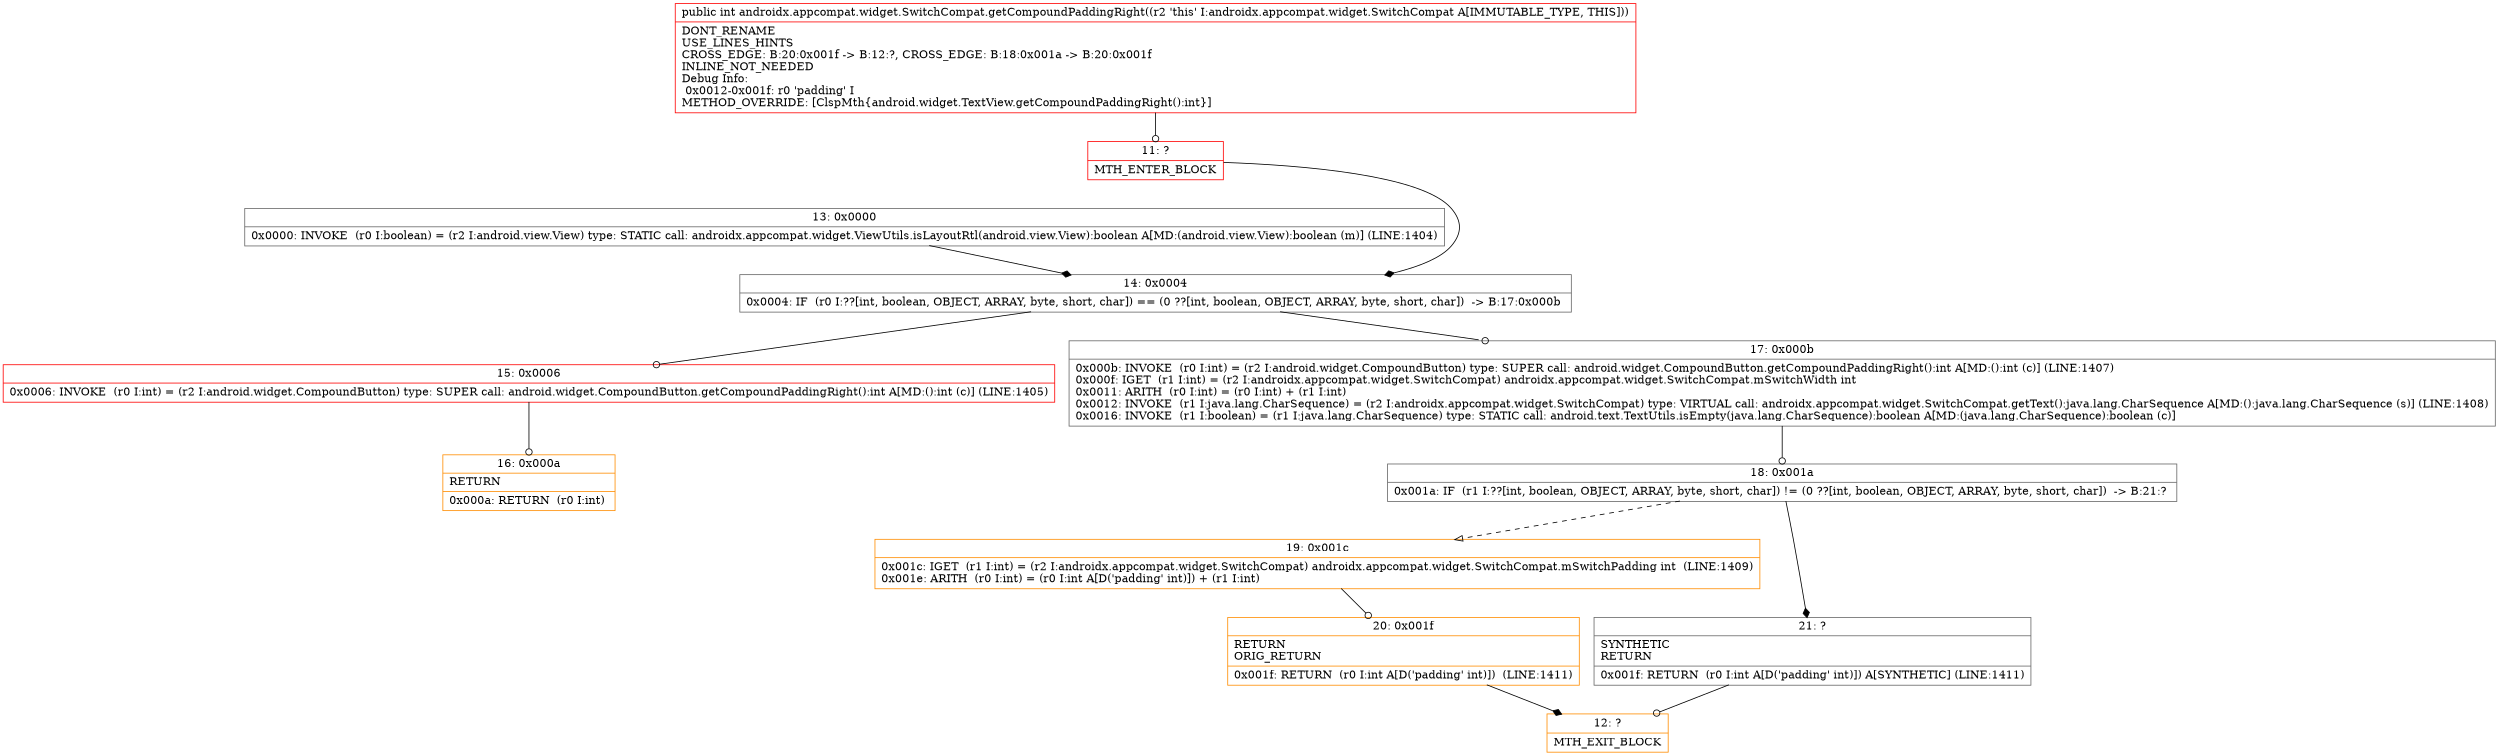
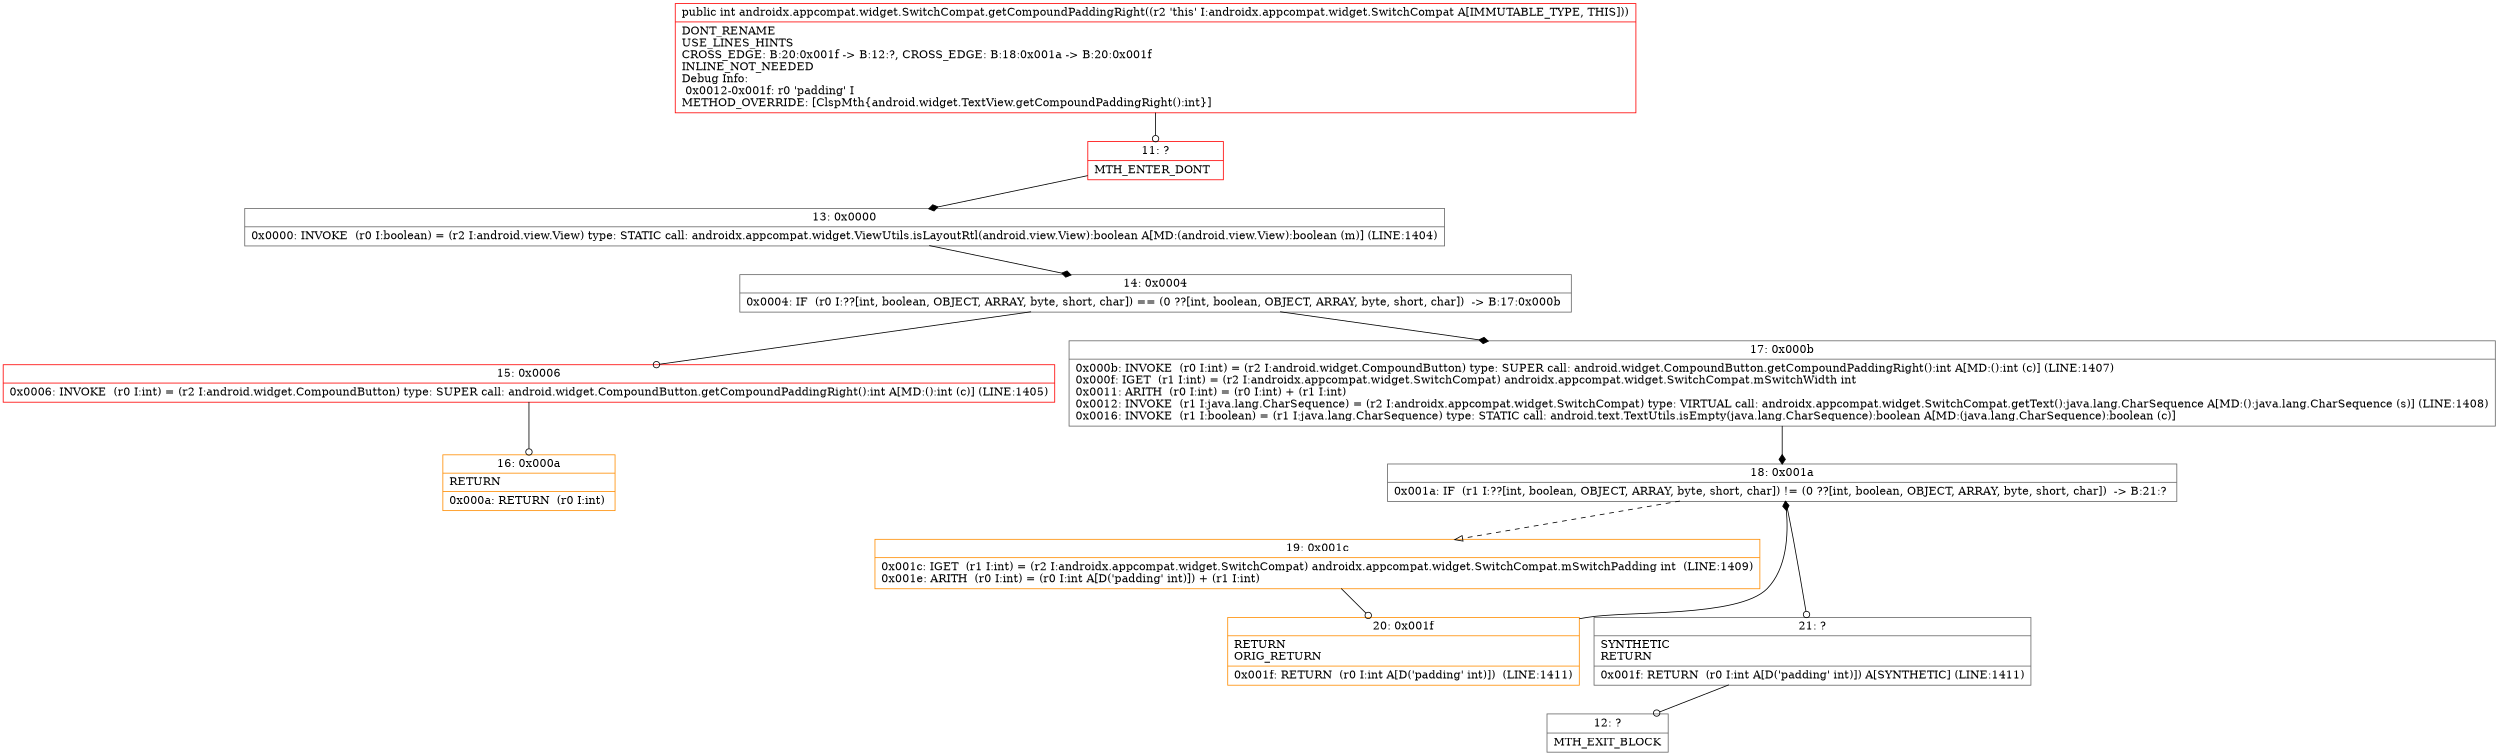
(1156, 170) -> (1152, 170)
(1393, 181) -> (1013, 191)
(1379, 326) -> (1379, 326)
(1782, 442) -> (1782, 442)
(1796, 556) -> (1796, 556)
(1520, 698) -> (1716, 607)
(1608, 733) -> (1608, 733)
